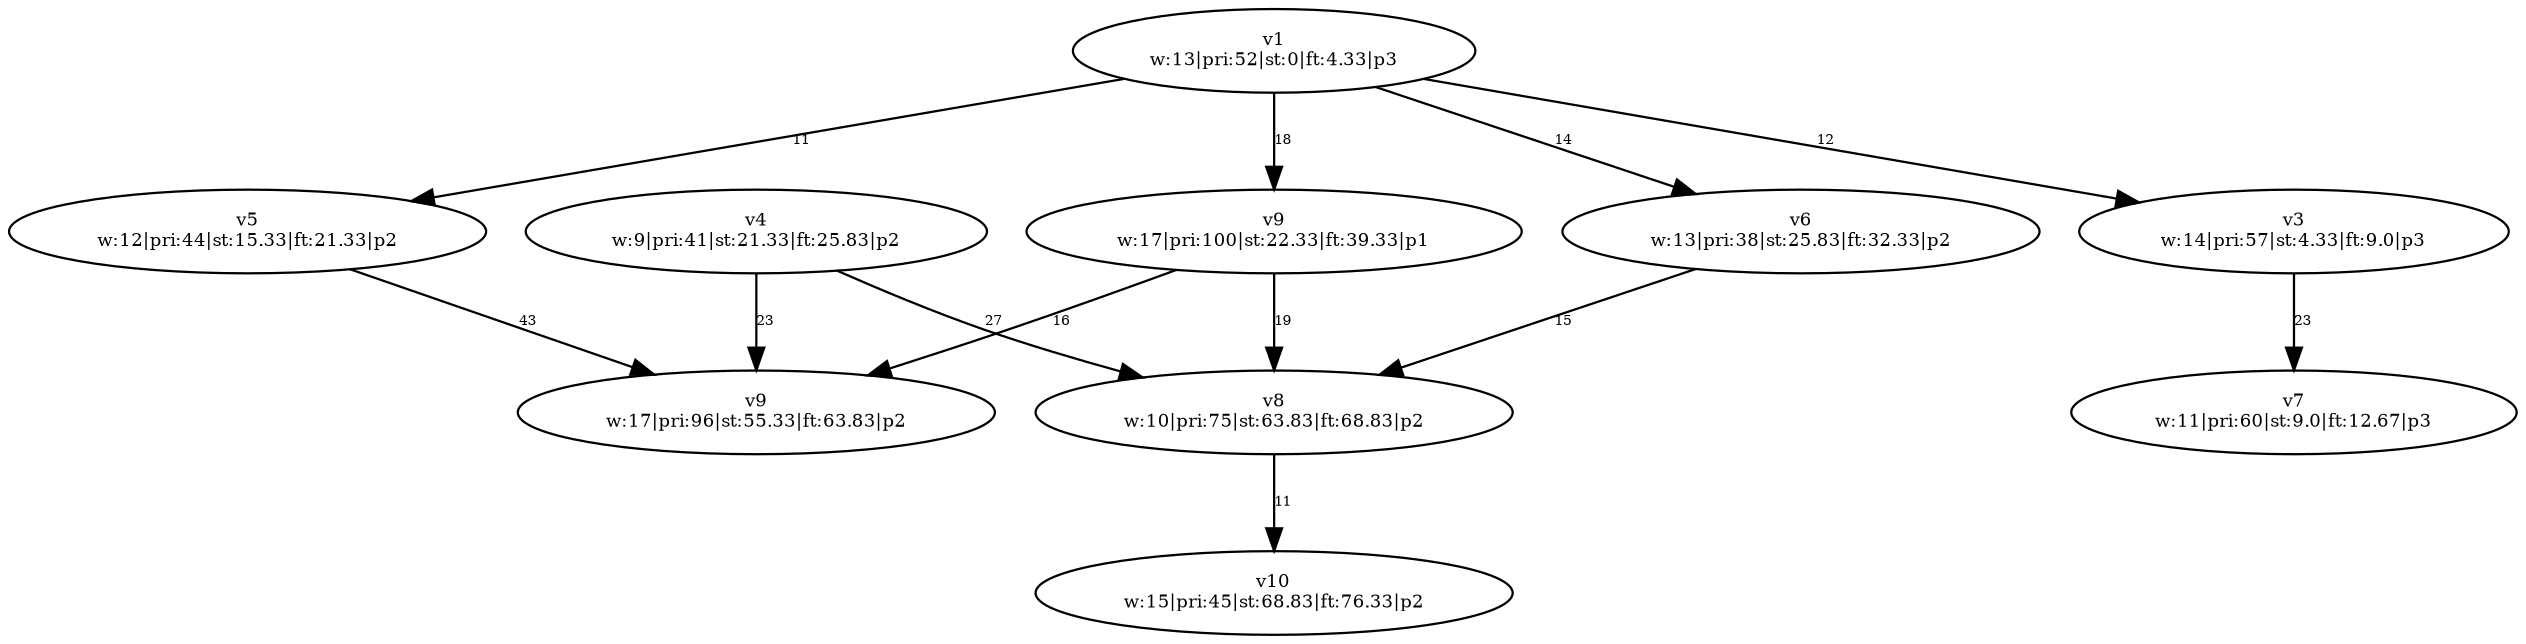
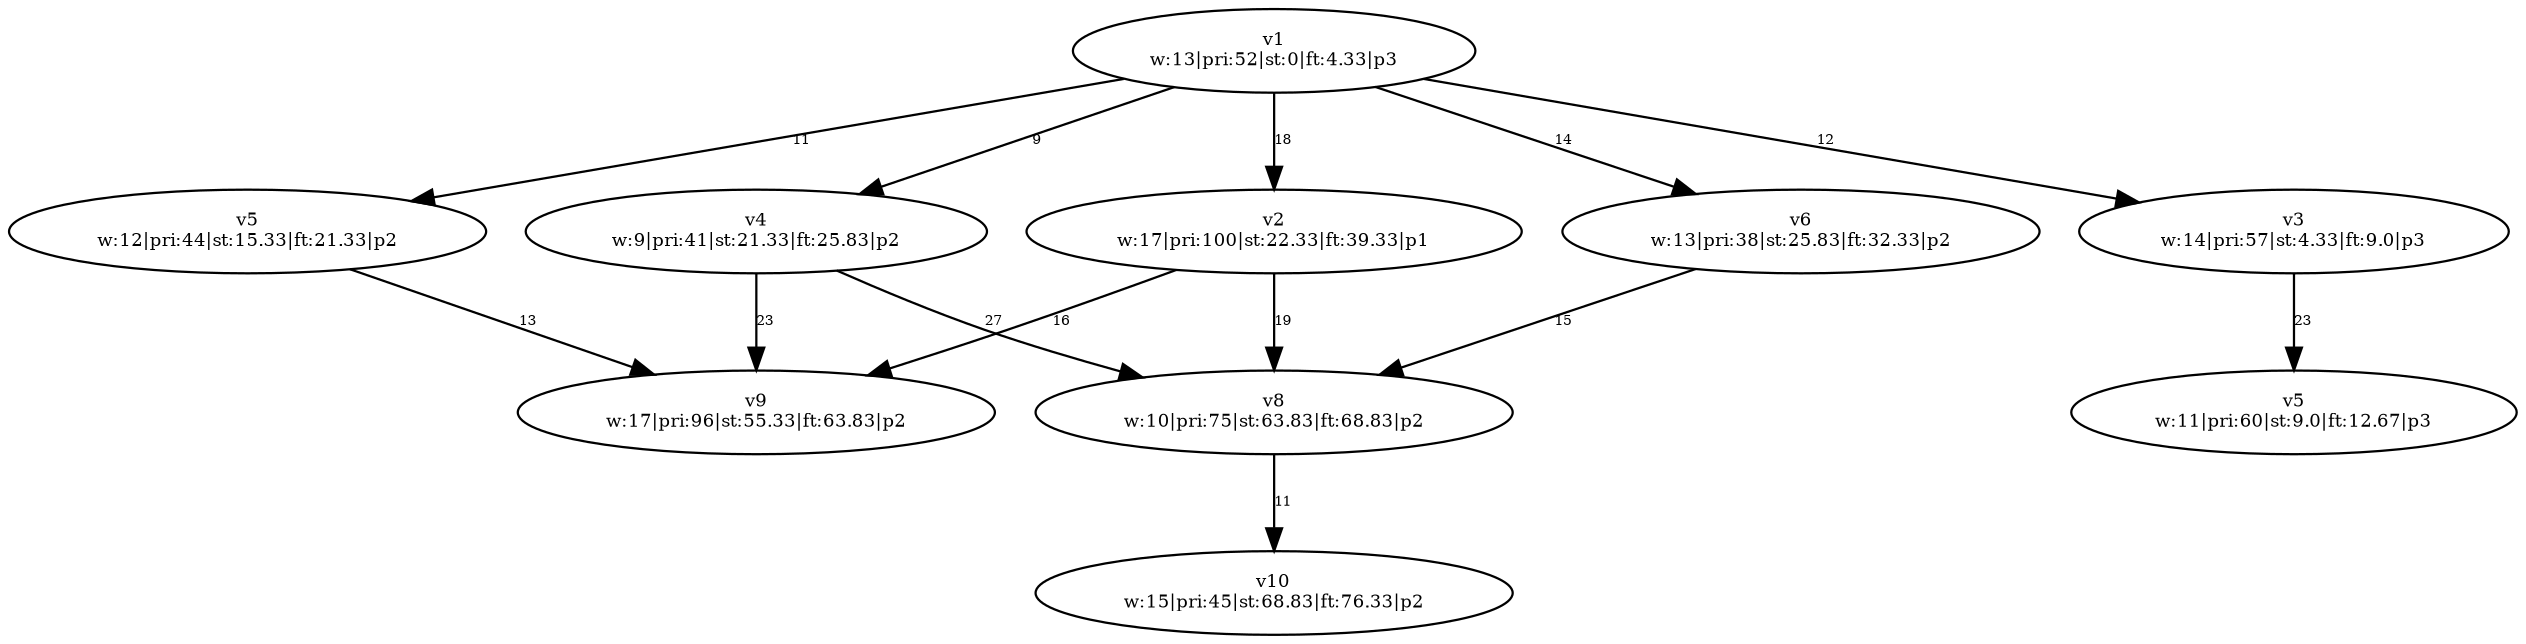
none -> (1028, 137)
(1274, 231) -> (1274, 231)
(528, 322) -> (528, 322)
(2294, 412) -> (2294, 412)
